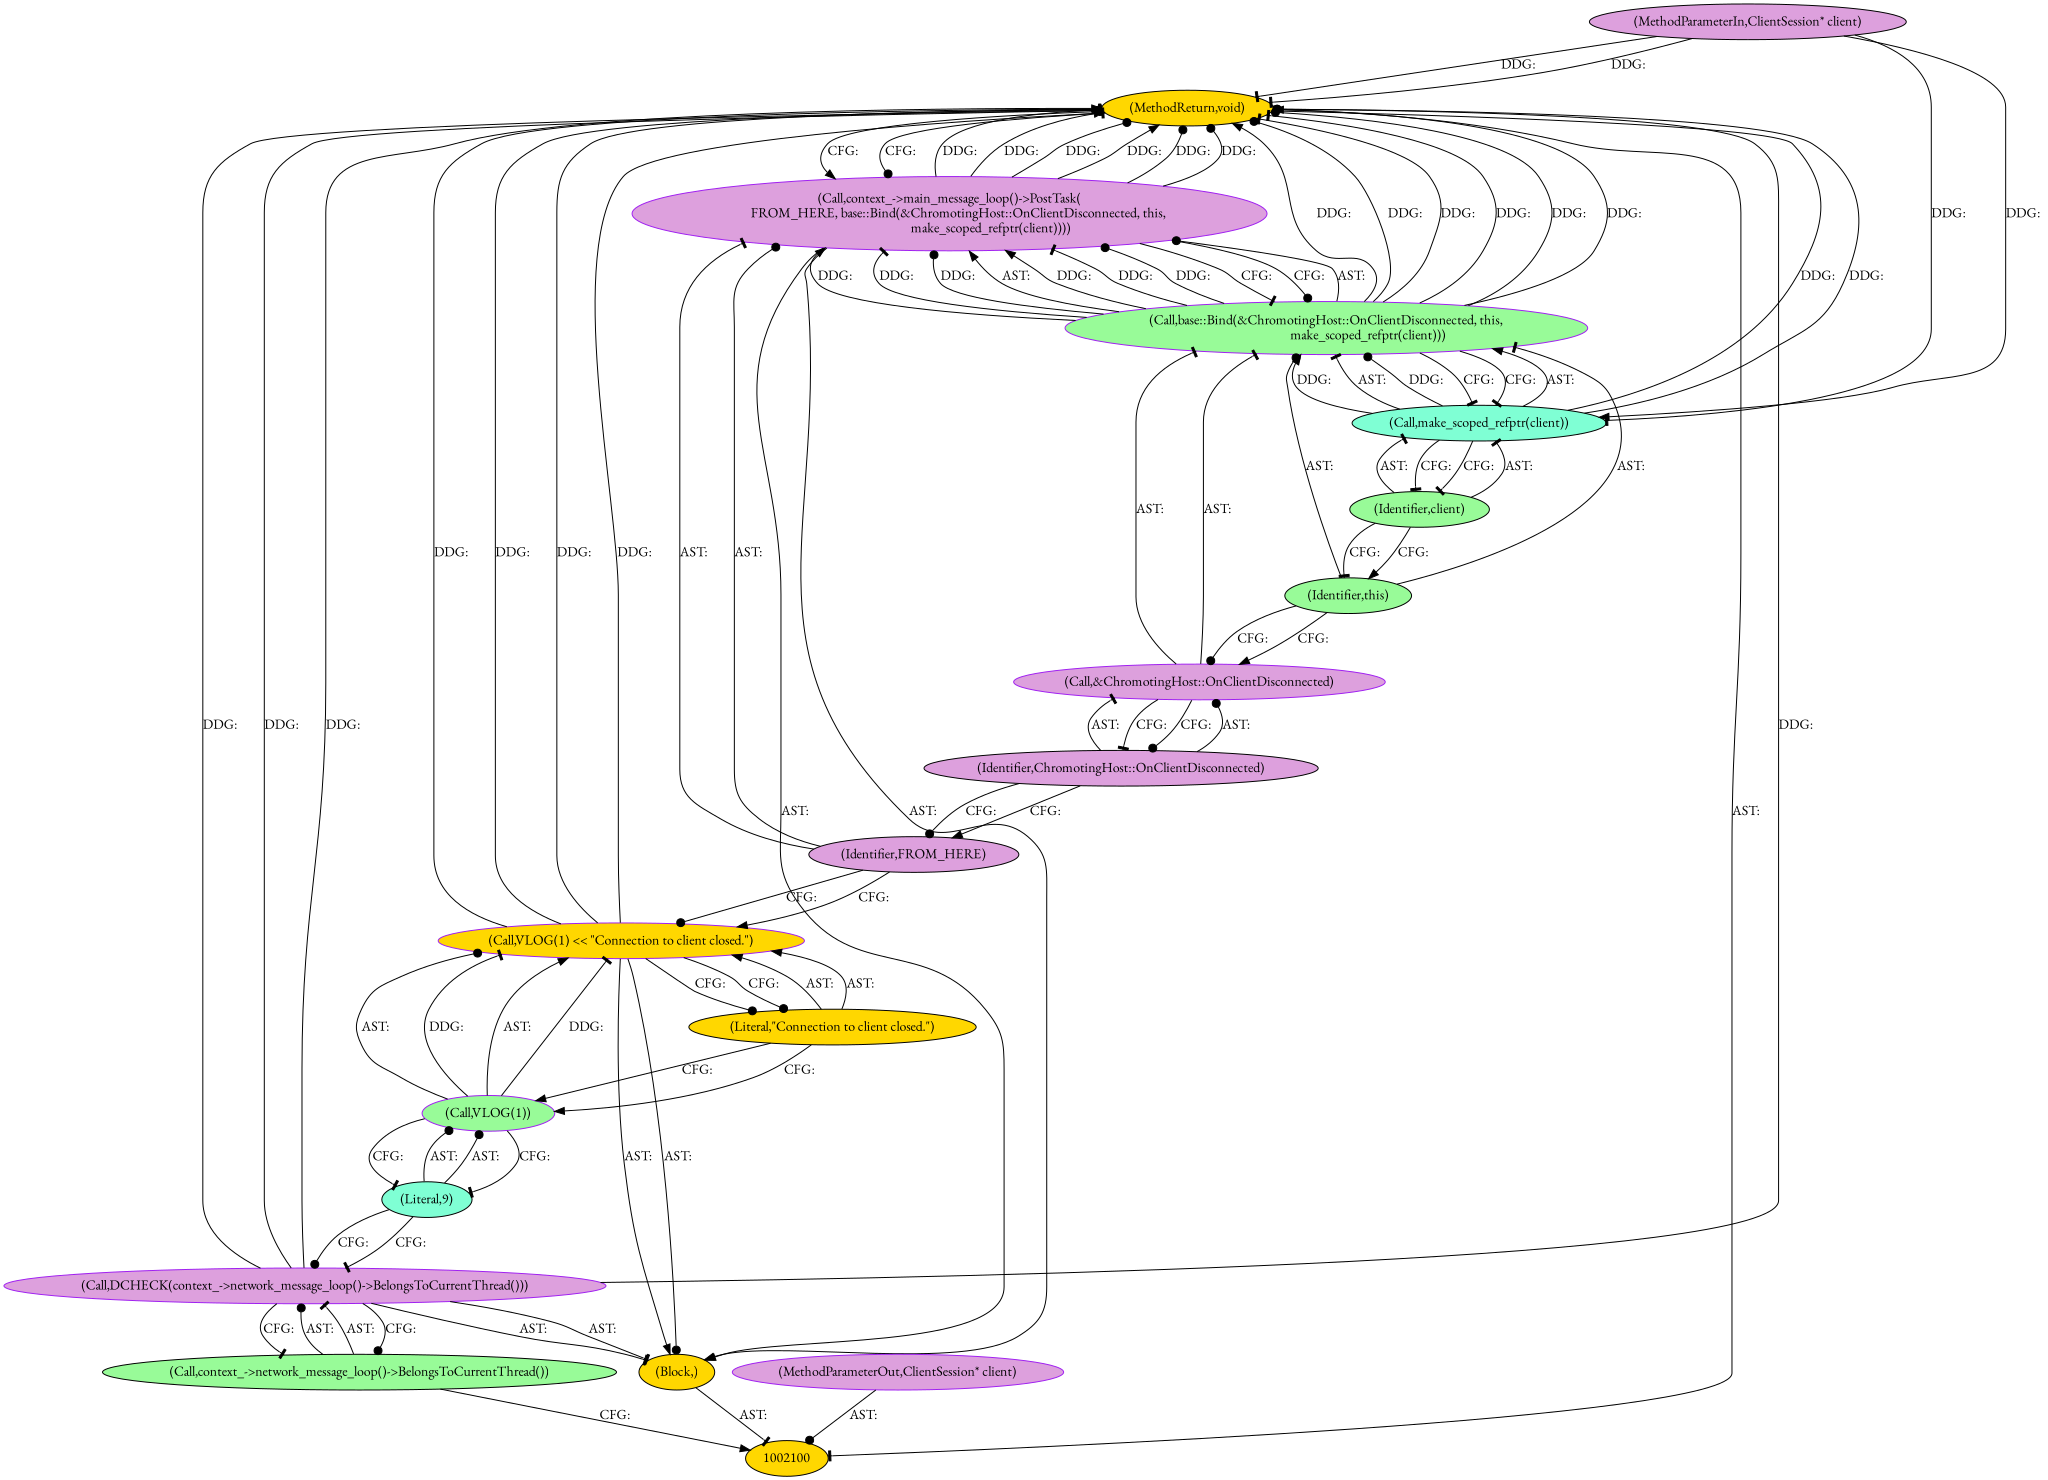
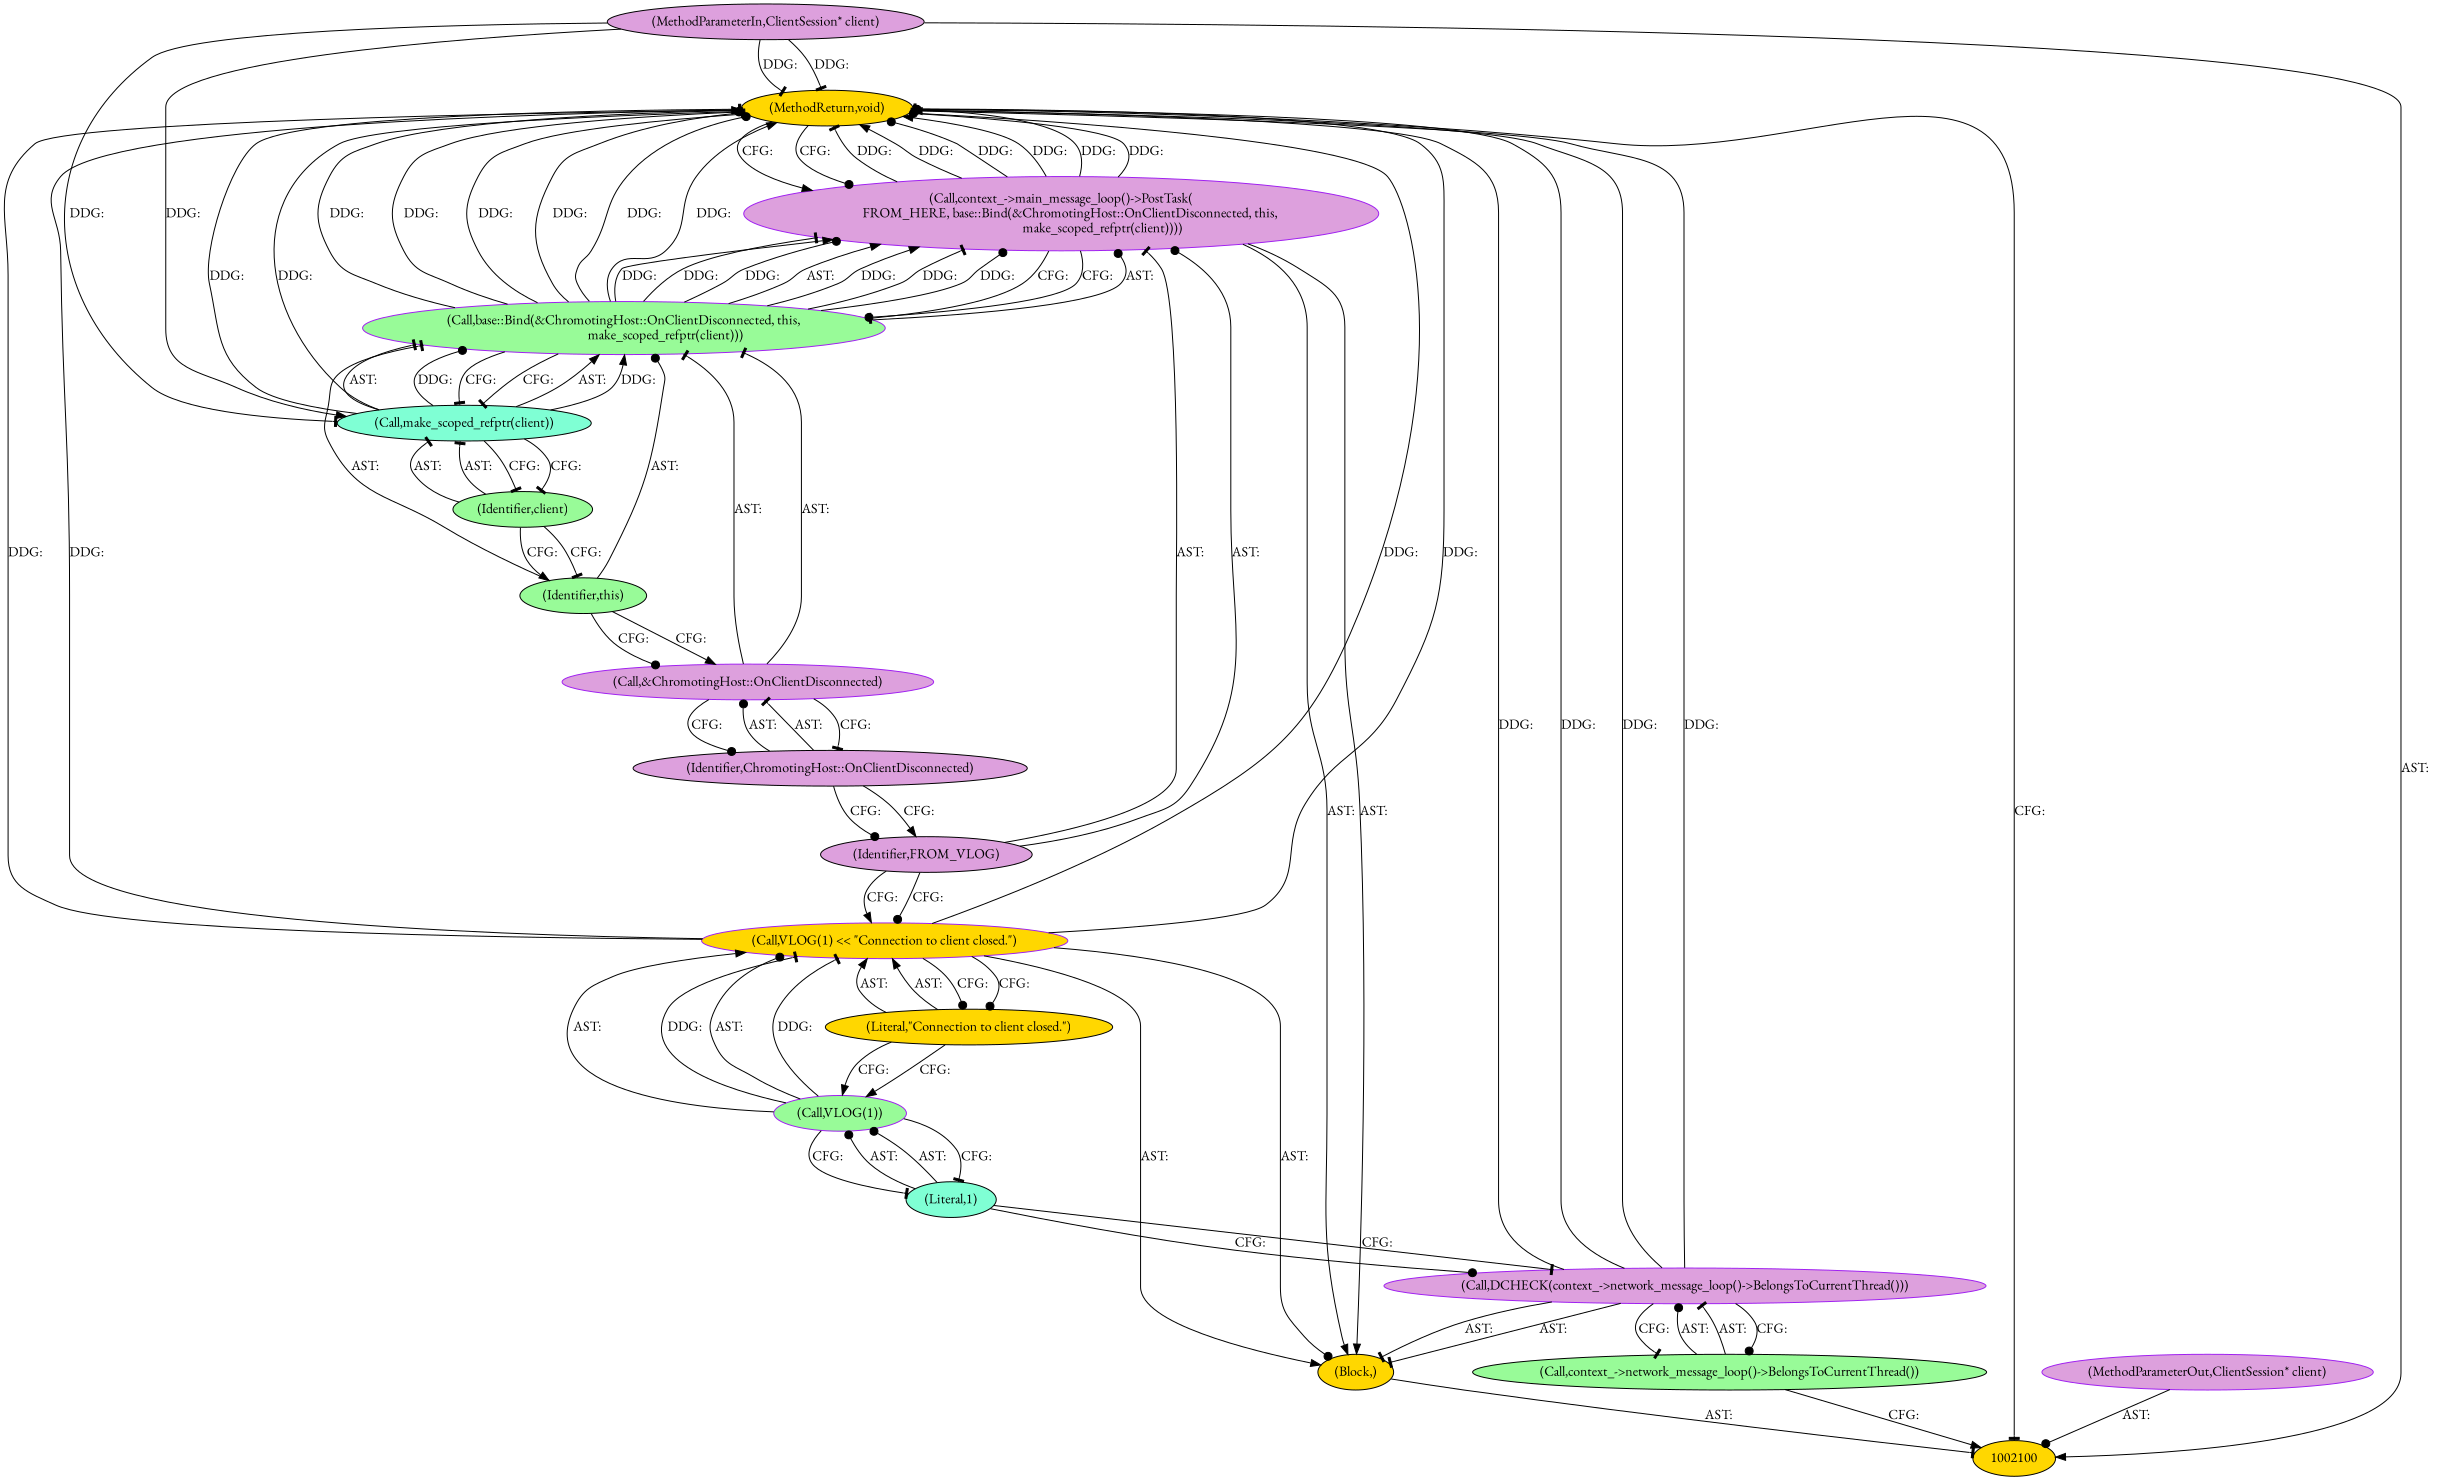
none -> (2401, 178)
(1748, 811) -> (2032, 811)
(914, 855) -> (926, 855)
(427, 1200) -> (951, 1200)
